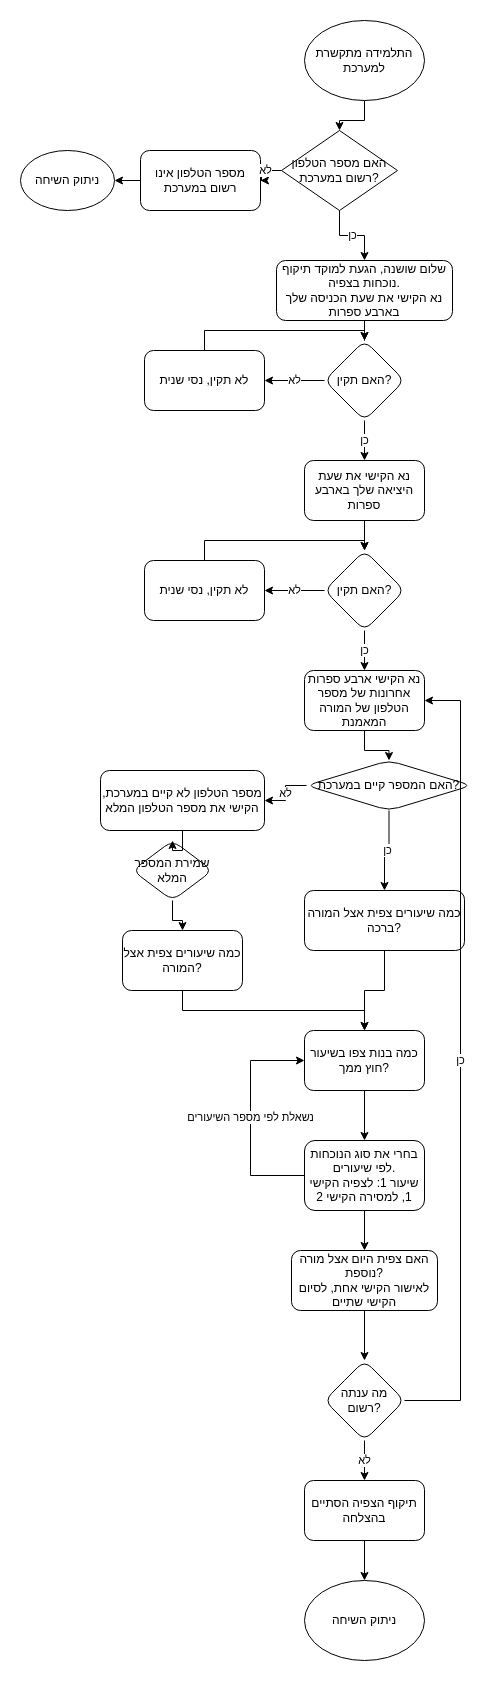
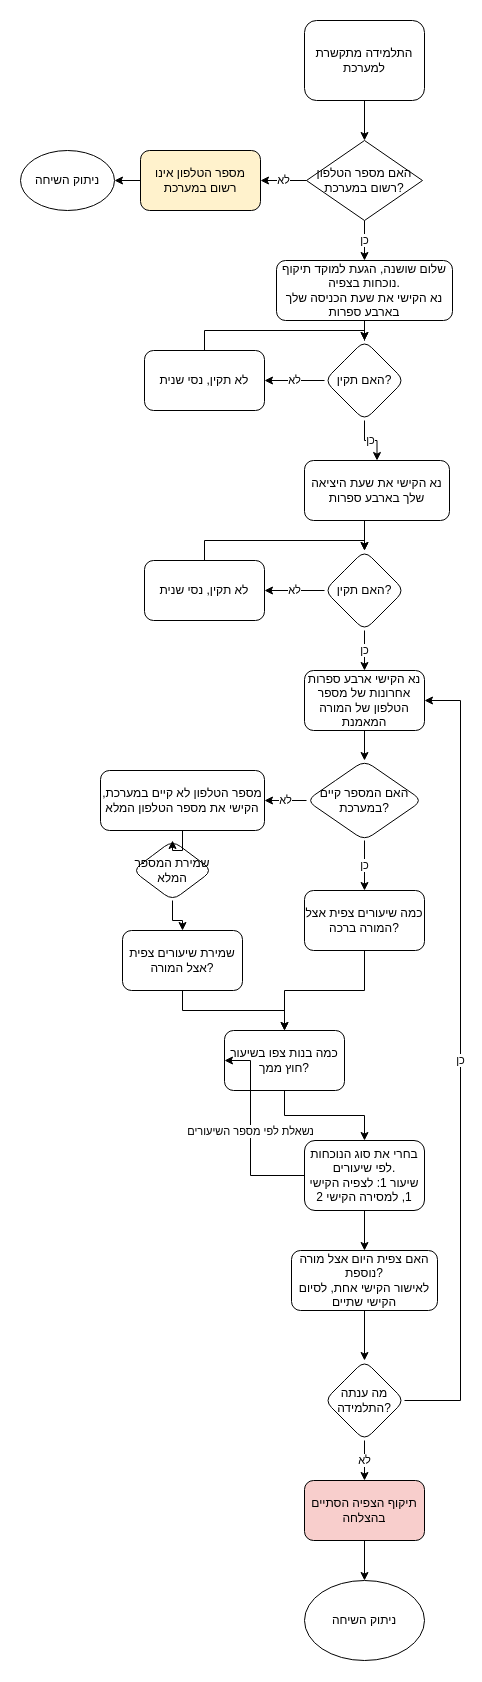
(365, 61) -> (365, 61)
(340, 171) -> (365, 181)
(201, 181) -> (201, 181)
(365, 491) -> (377, 491)
(389, 786) -> (365, 801)
(385, 921) -> (365, 921)
(183, 961) -> (183, 961)
(365, 1061) -> (285, 1061)
(365, 1401) -> (365, 1401)
(365, 1511) -> (365, 1511)
